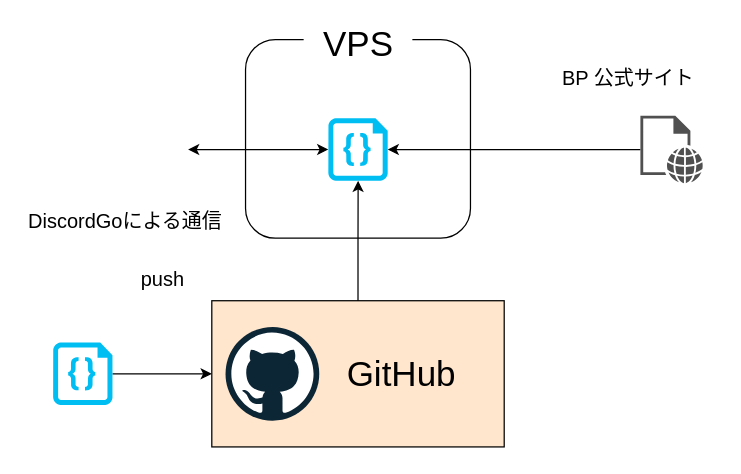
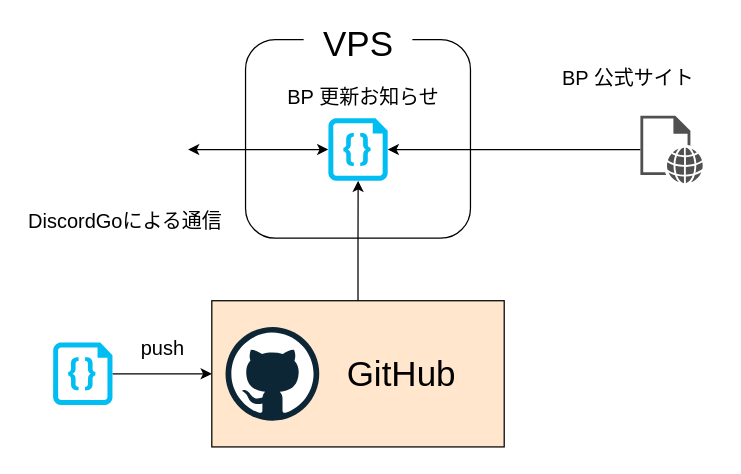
none -> (364, 91)
(163, 274) -> (163, 343)
